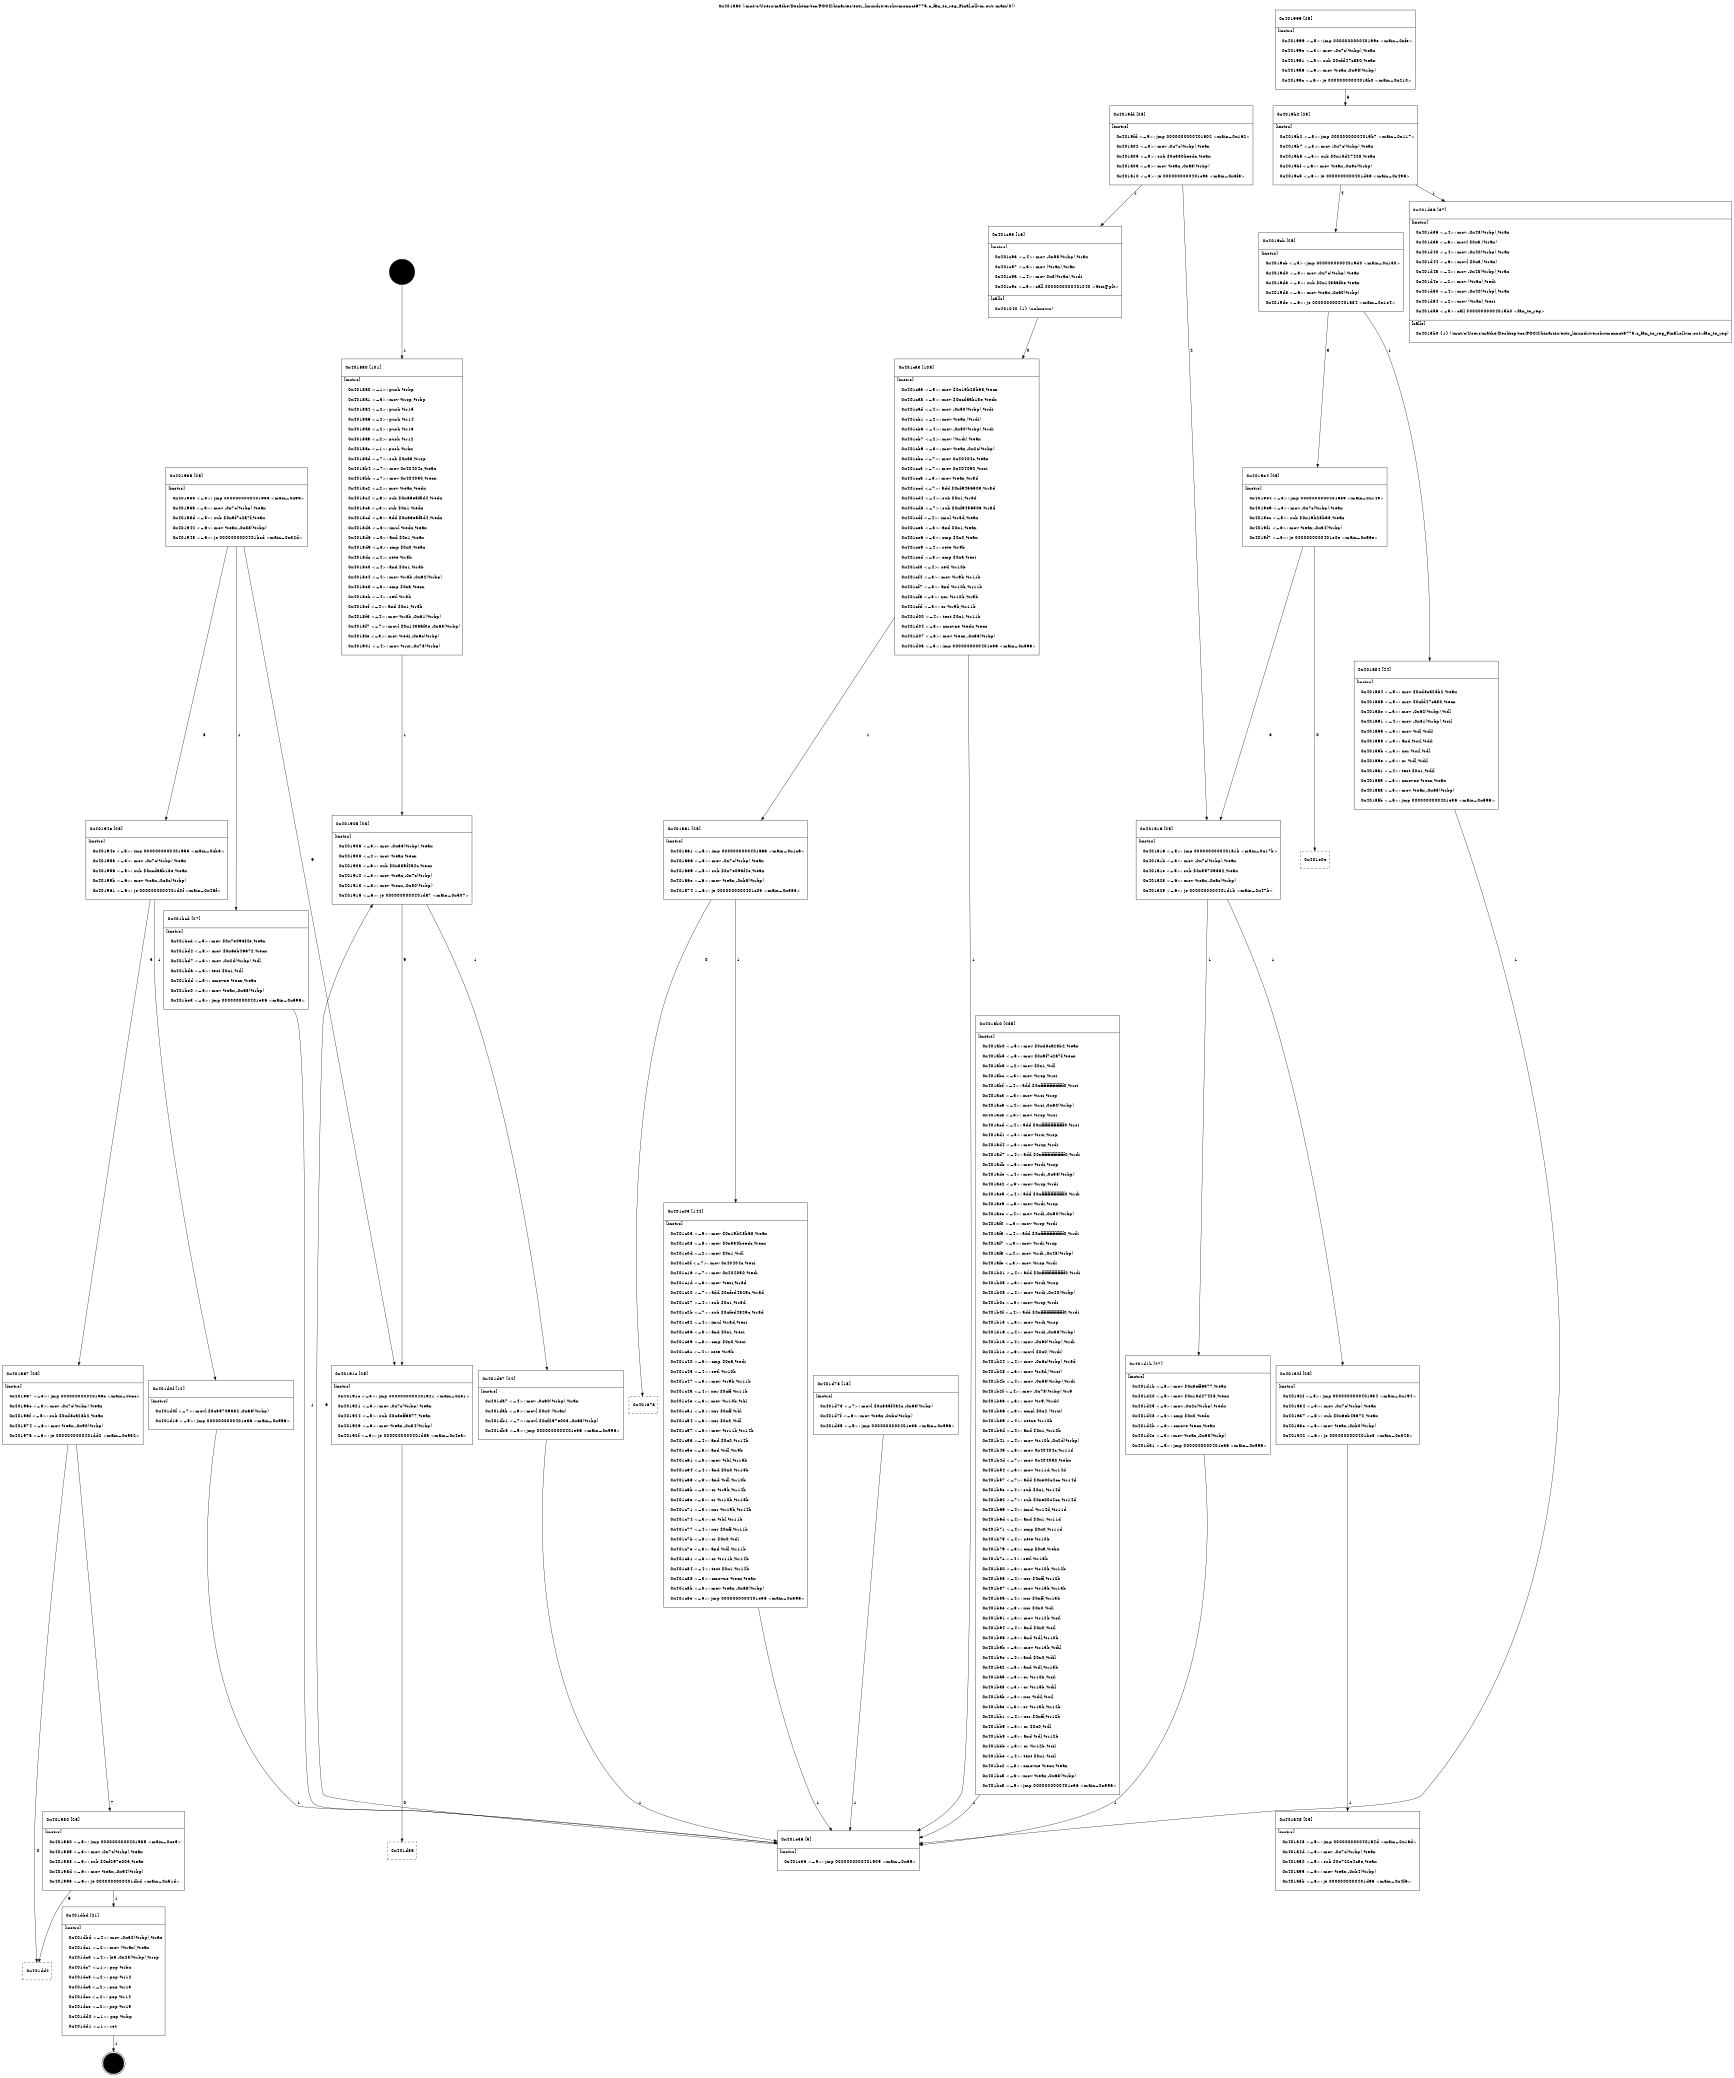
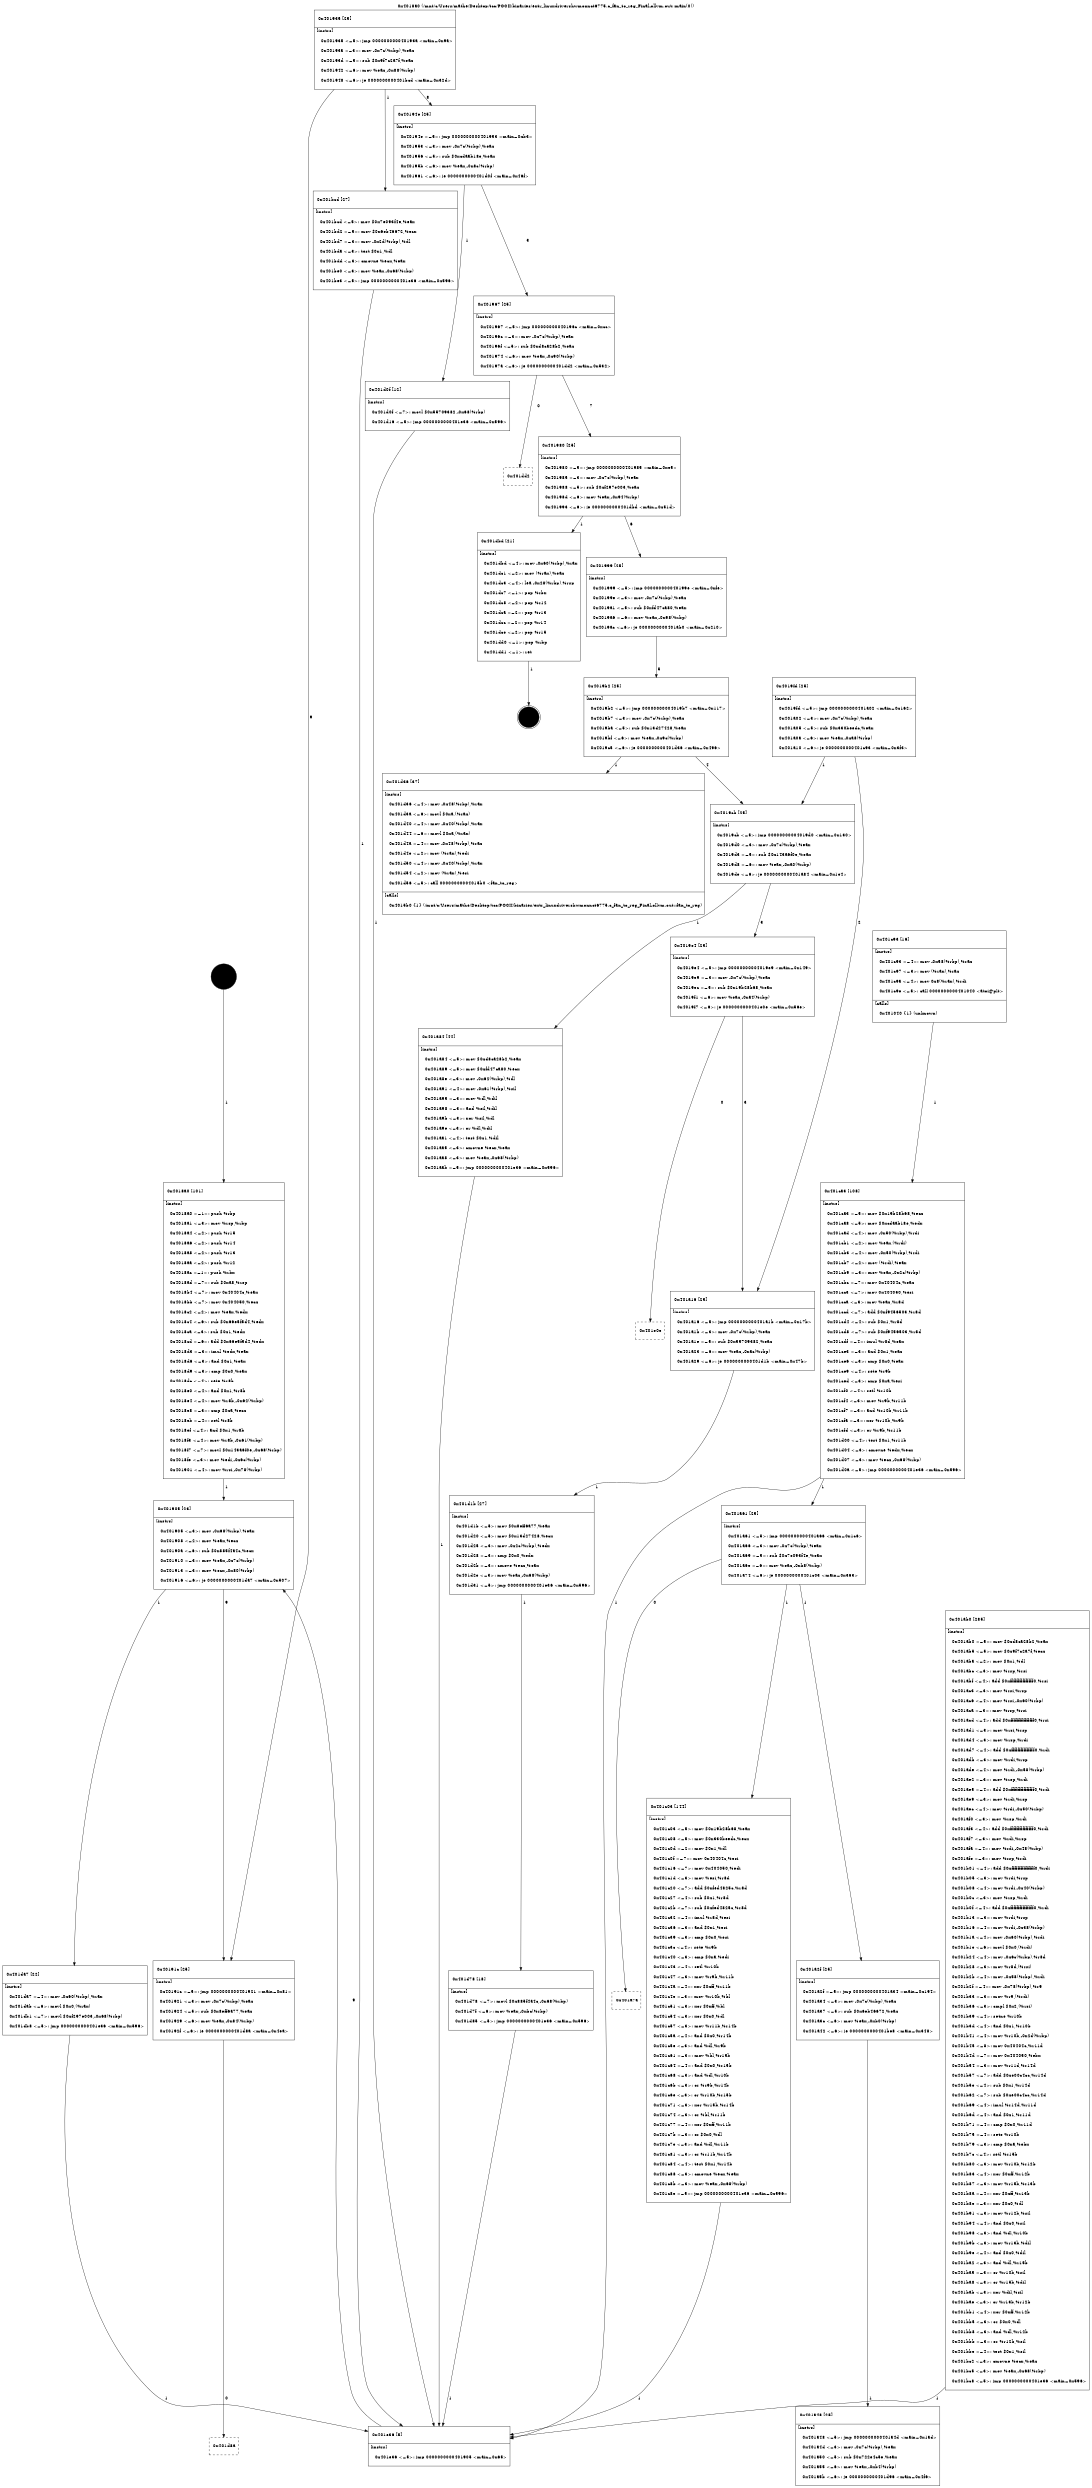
(1122, 204) -> (814, 779)
(1028, 351) -> (935, 1103)
(1302, 1126) -> (830, 1771)
(1165, 1732) -> (521, 1781)
(51, 1923) -> (632, 535)
